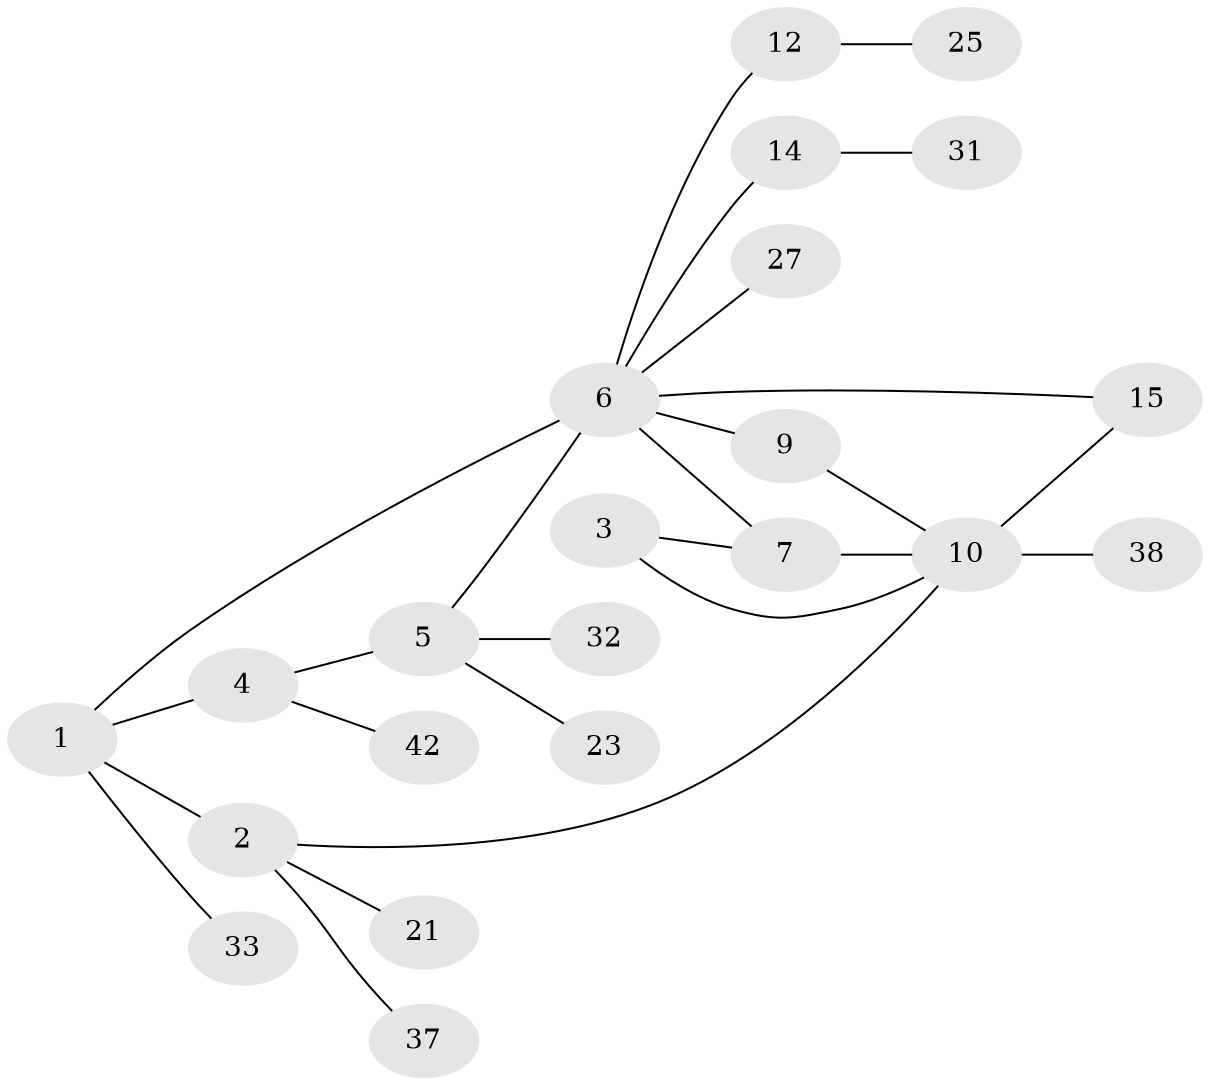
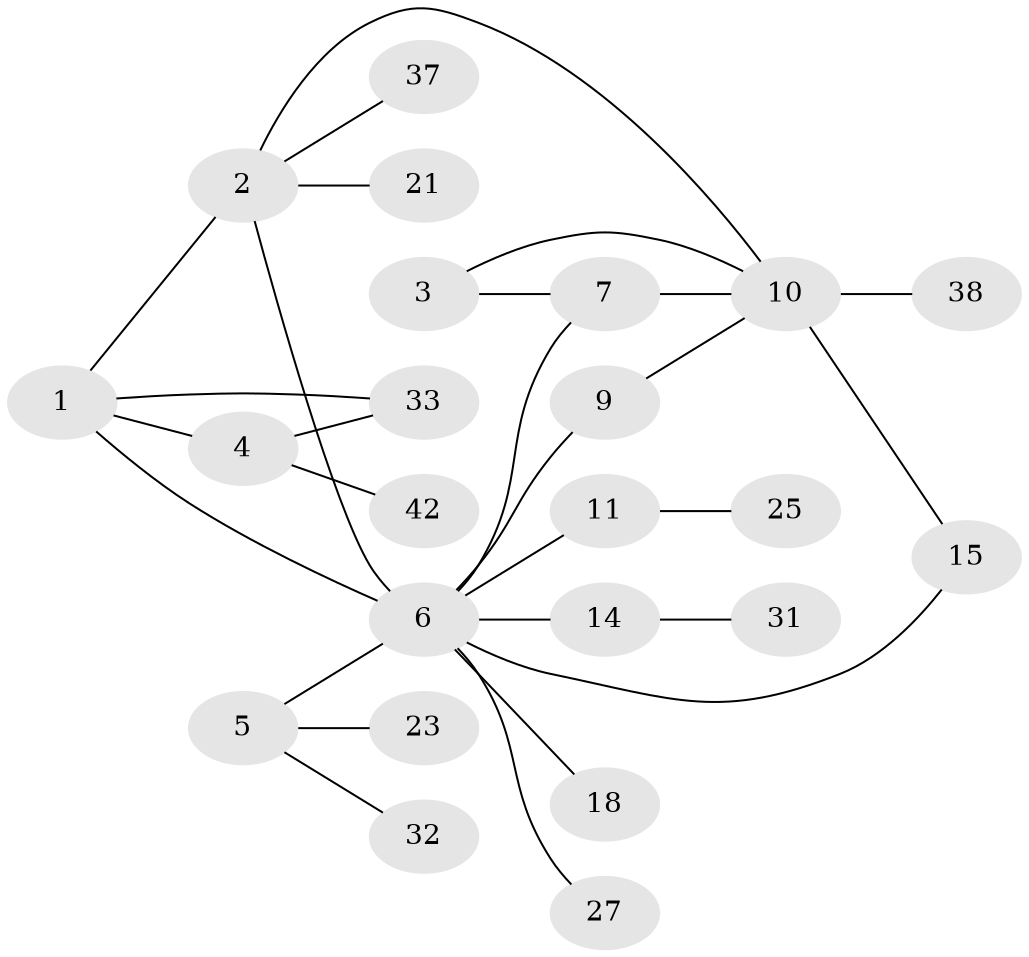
(786, 44) -> (605, 511)
none -> (310, 411)
(334, 662) -> (334, 426)
none -> (605, 805)
